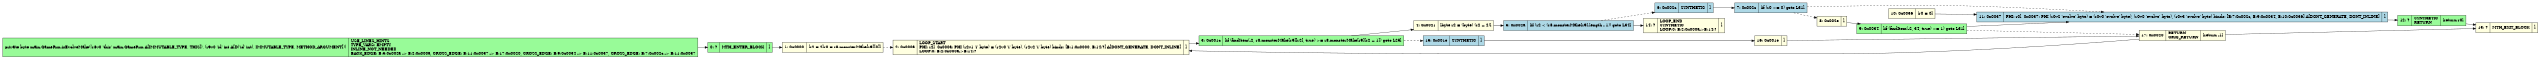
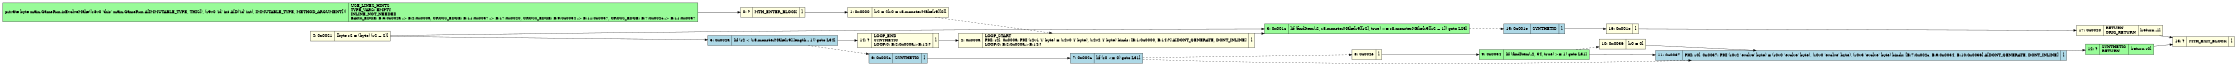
(2052, 32) -> (1586, 48)
(1381, 33) -> (826, 31)
(740, 47) -> (773, 12)
(1666, 54) -> (947, 40)
